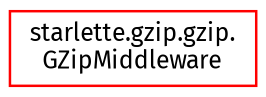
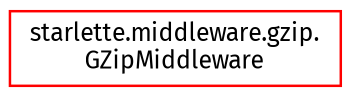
(133, 49) -> (175, 49)
